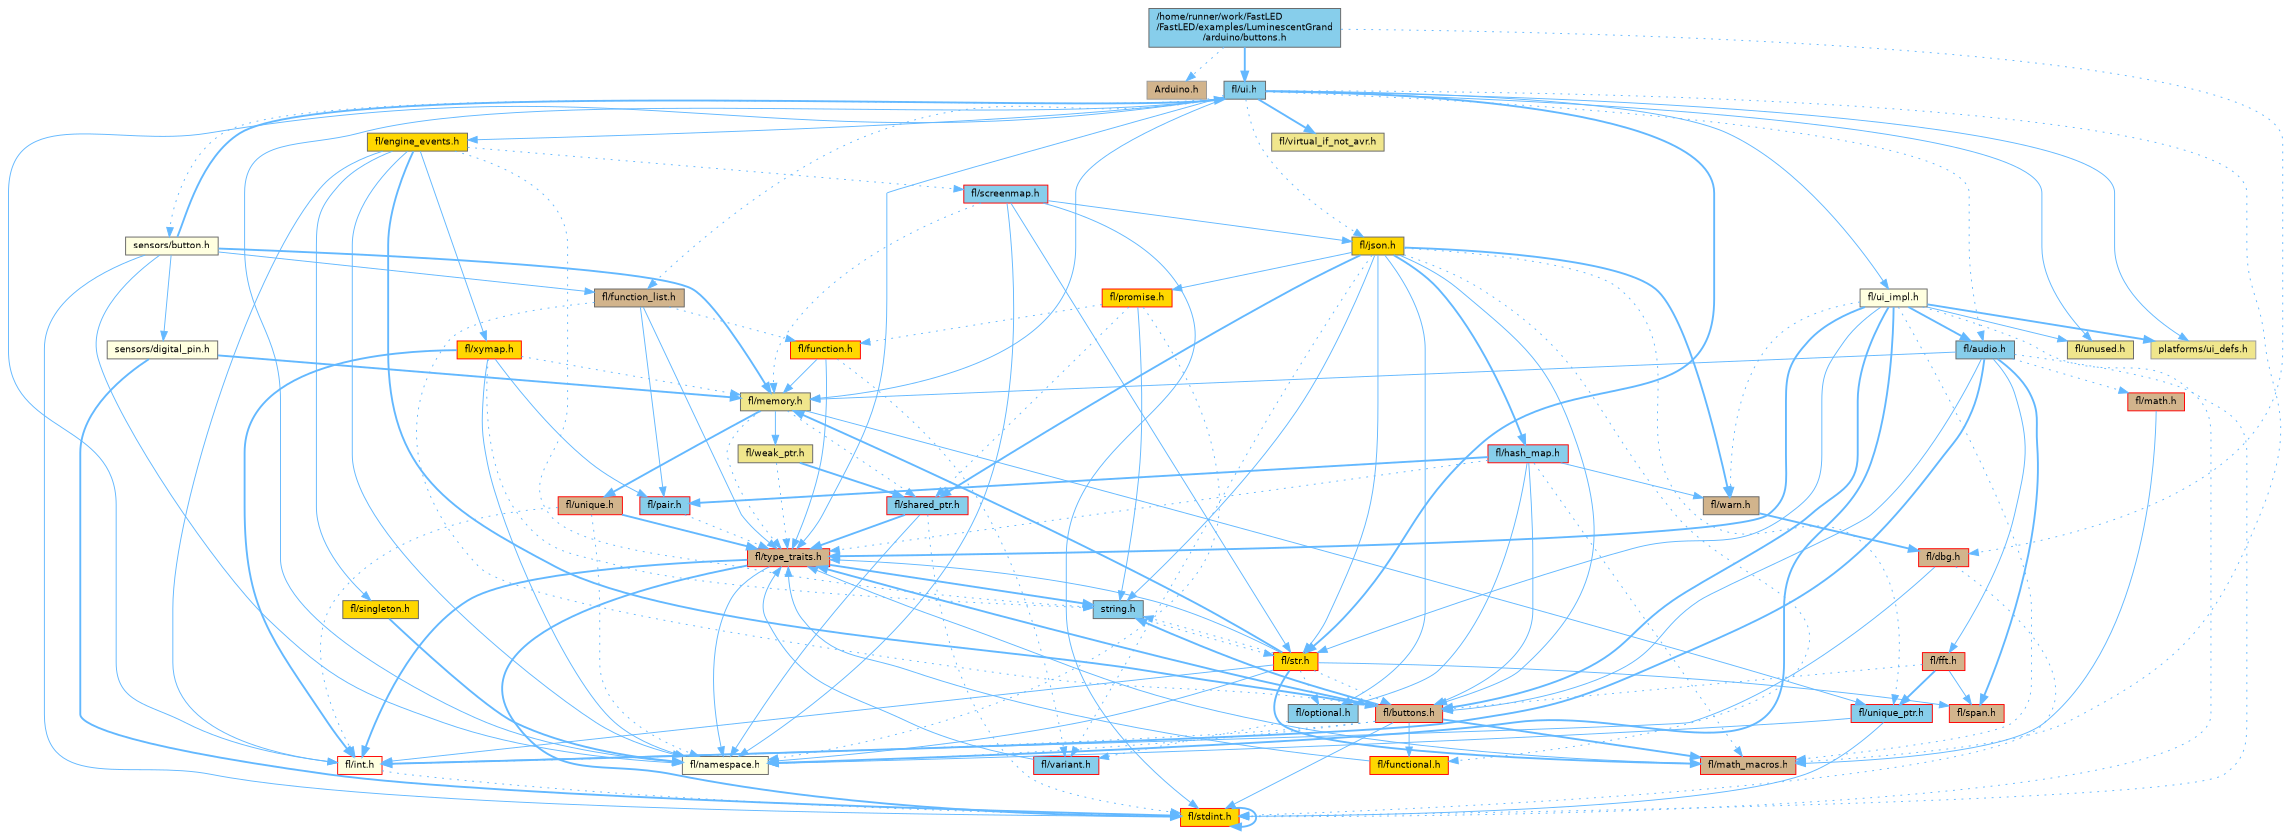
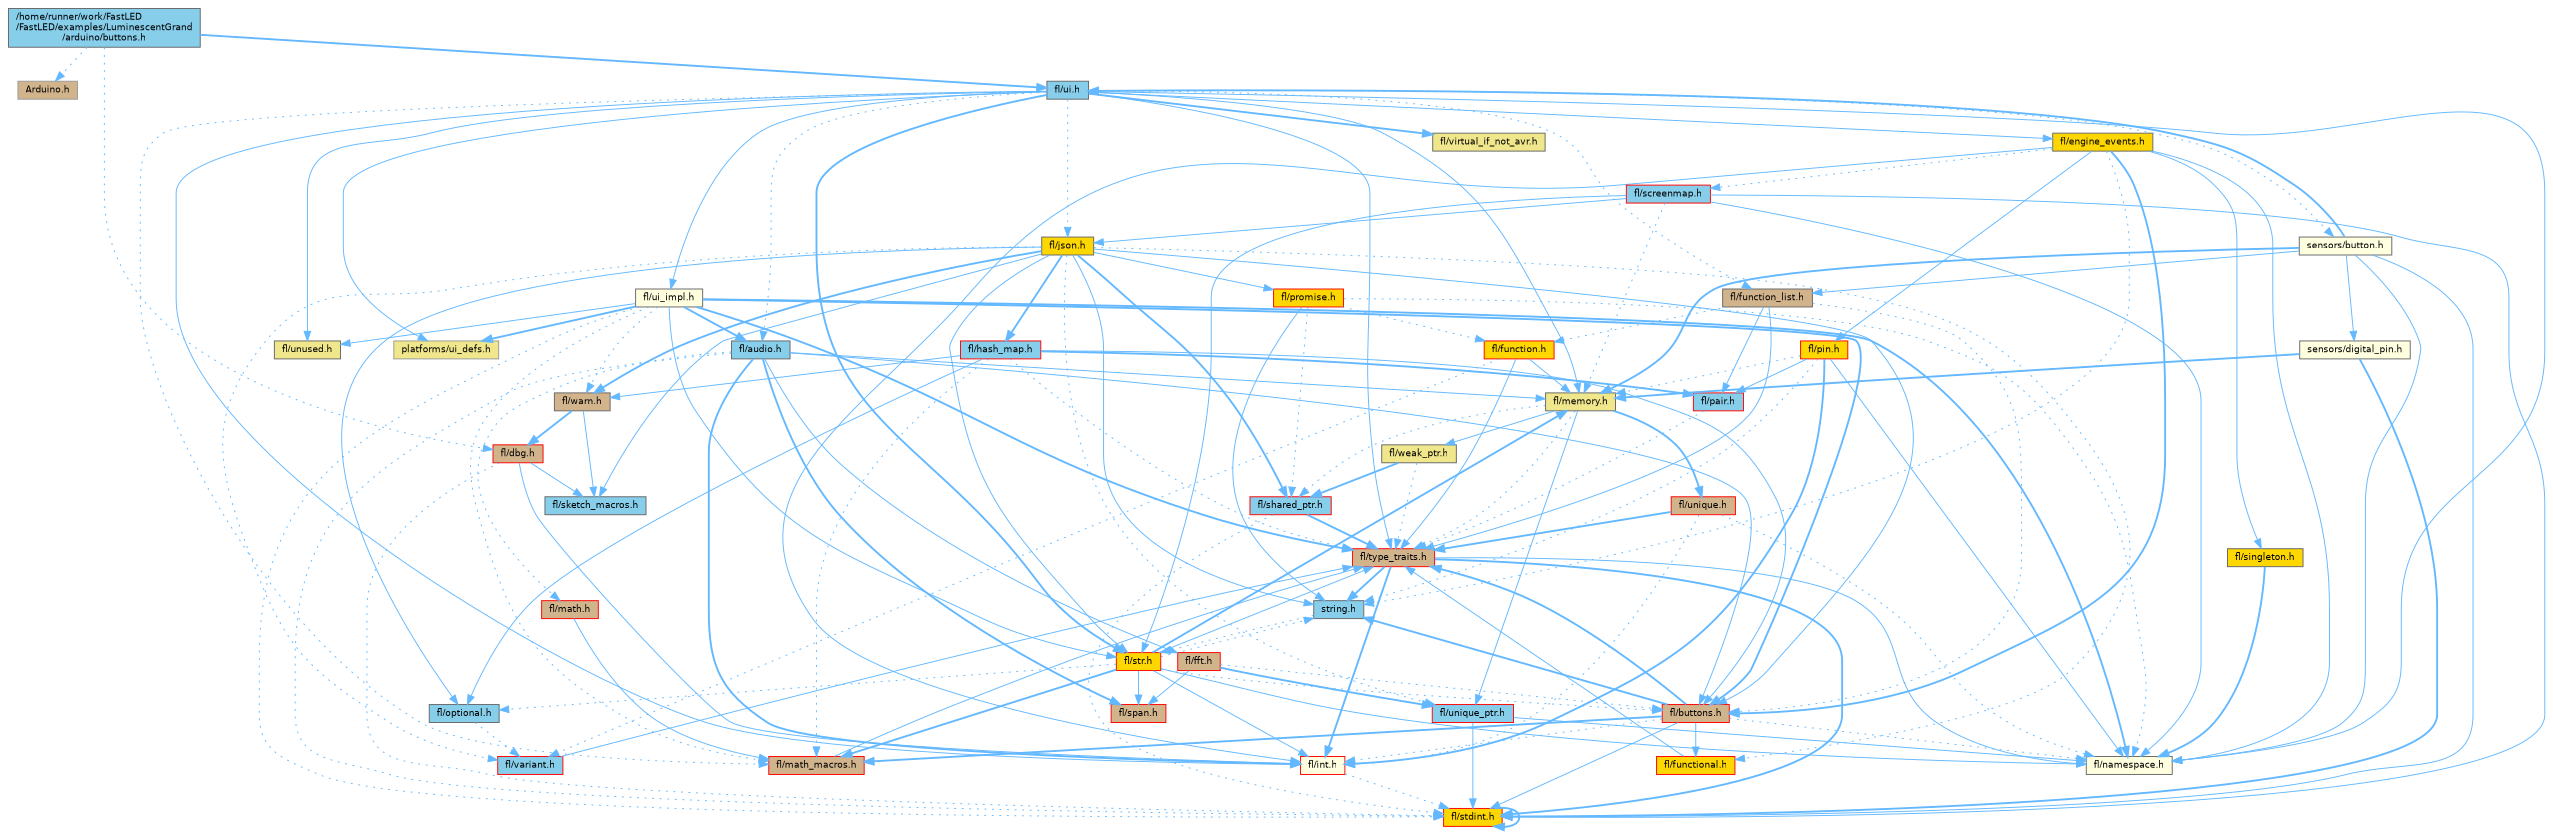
(489, 350) -> (1824, 350)
none -> (595, 506)
(827, 621) -> none
